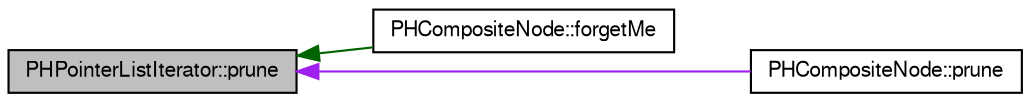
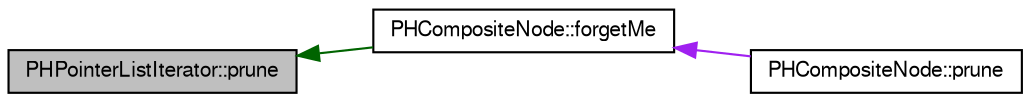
(535, 71) -> (723, 53)
